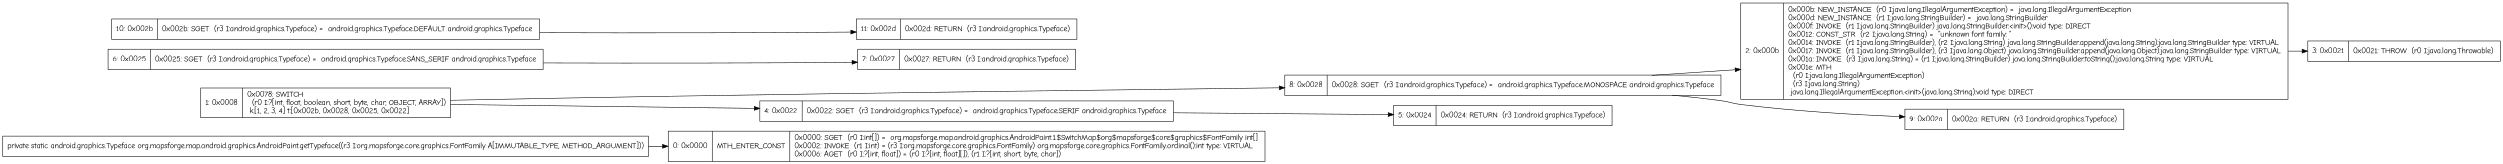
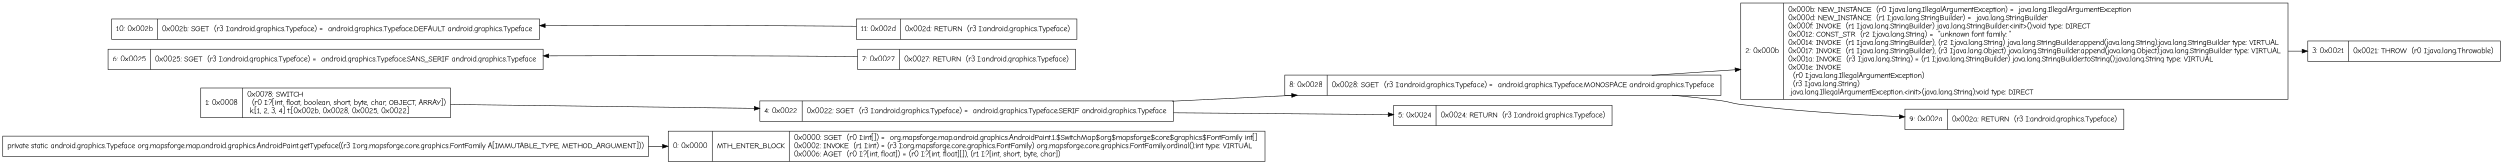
(695, 33) -> (701, 25)
(698, 63) -> (703, 56)
(1812, 67) -> (1817, 67)
(865, 93) -> (1232, 98)
(751, 146) -> (751, 146)
